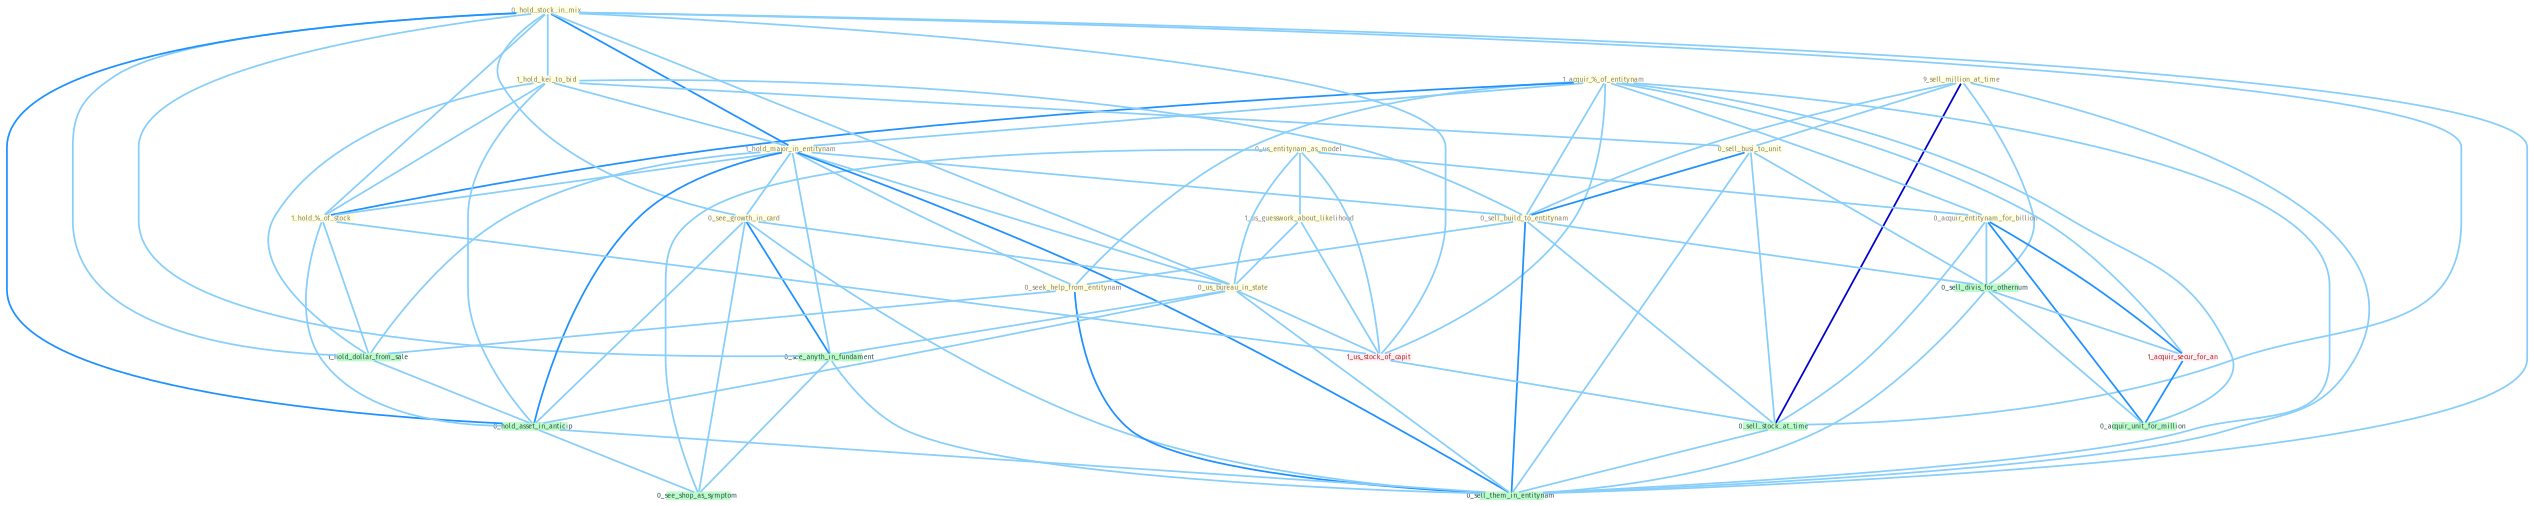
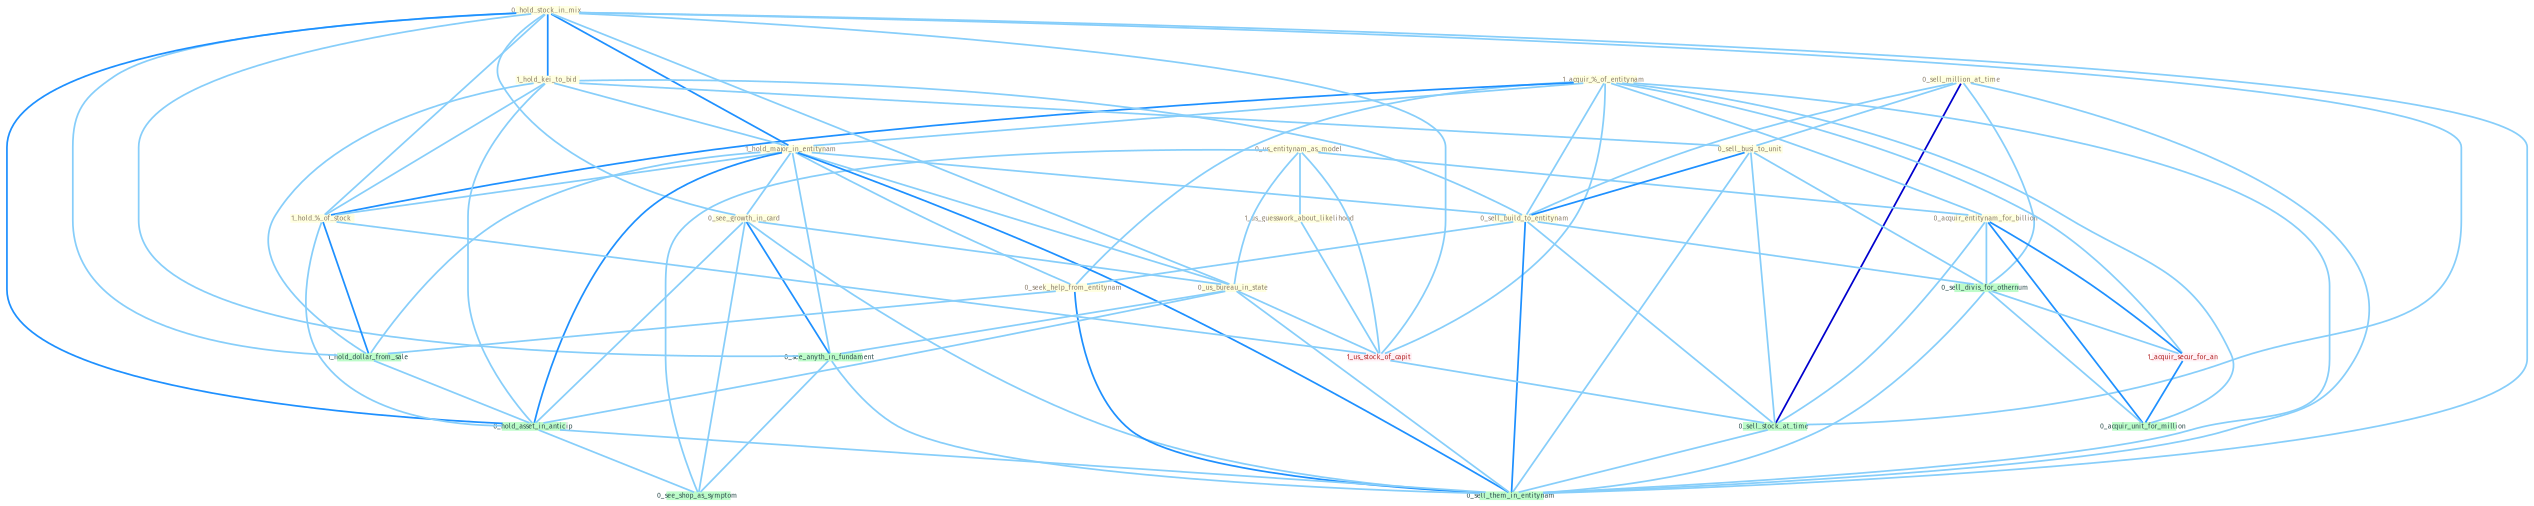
(548, 45) -> (548, 45)
(1962, 80) -> (1962, 80)
(1275, 245) -> none
(346, 288) -> (346, 288)
